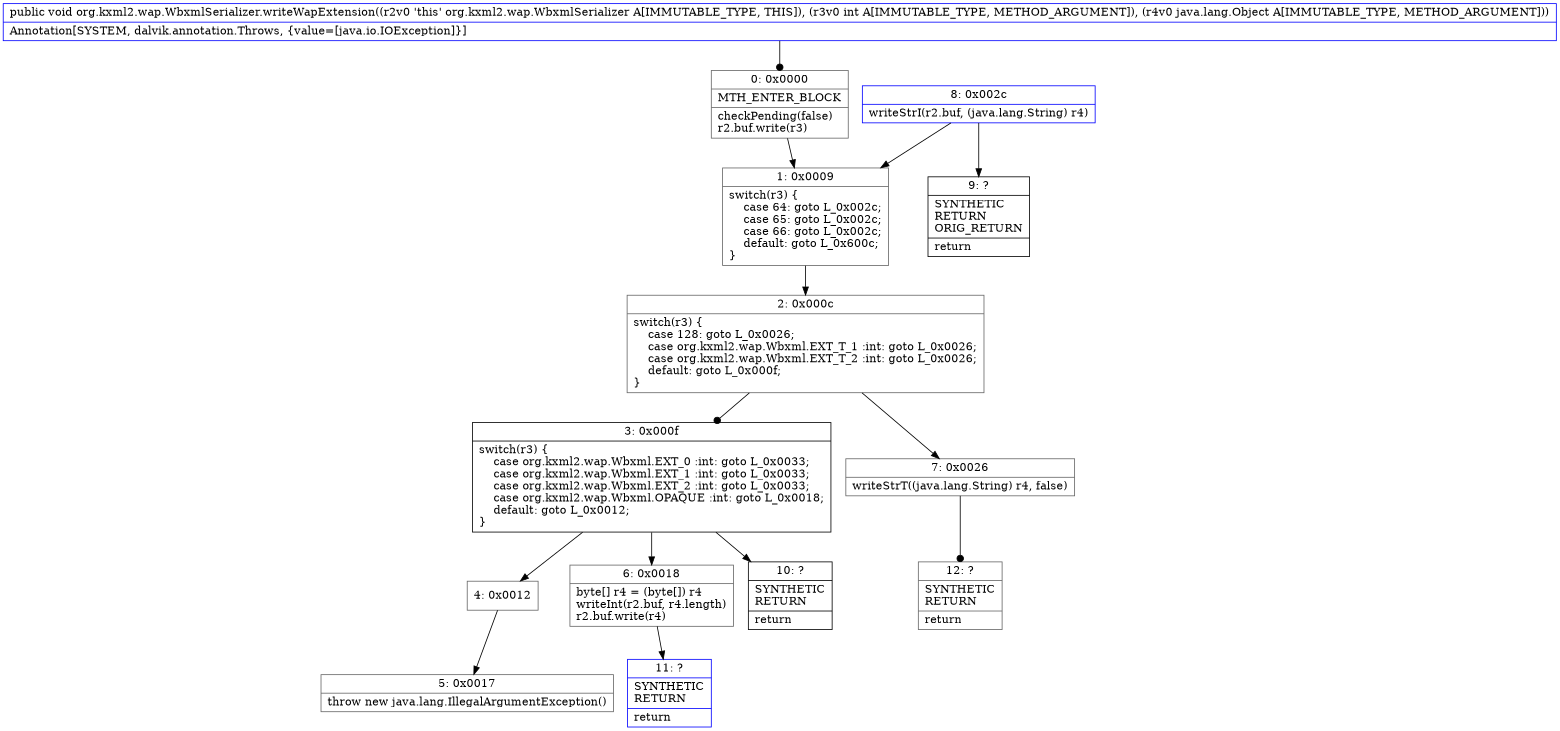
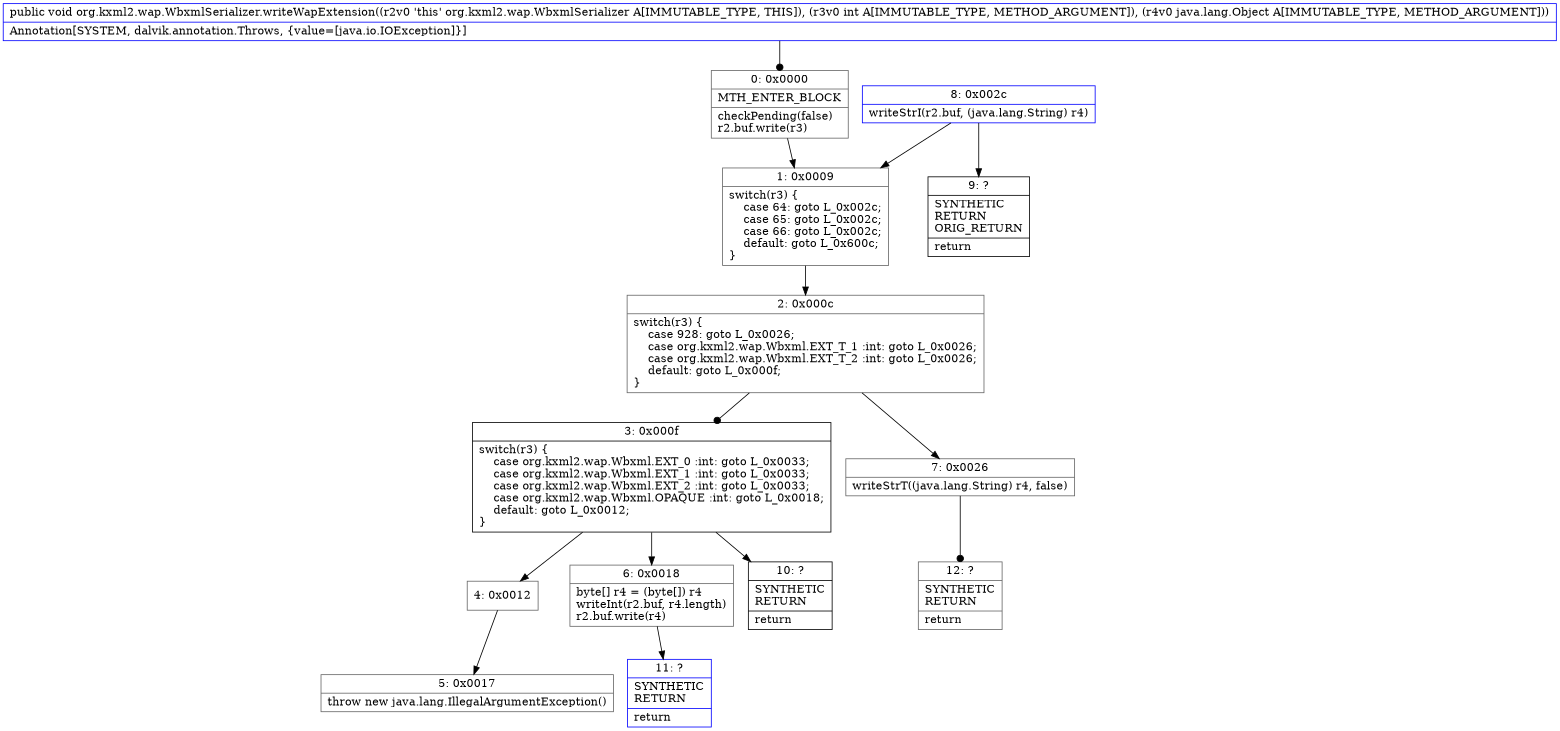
(714, 335) -> (714, 335)
